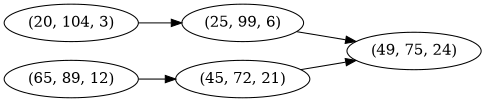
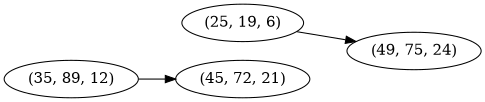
(71, 23) -> none
(243, 23) -> (243, 23)
(323, 66) -> none
(71, 79) -> (71, 79)
